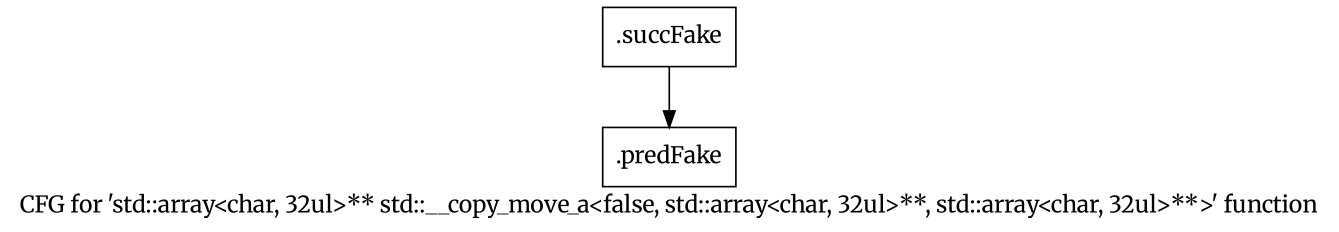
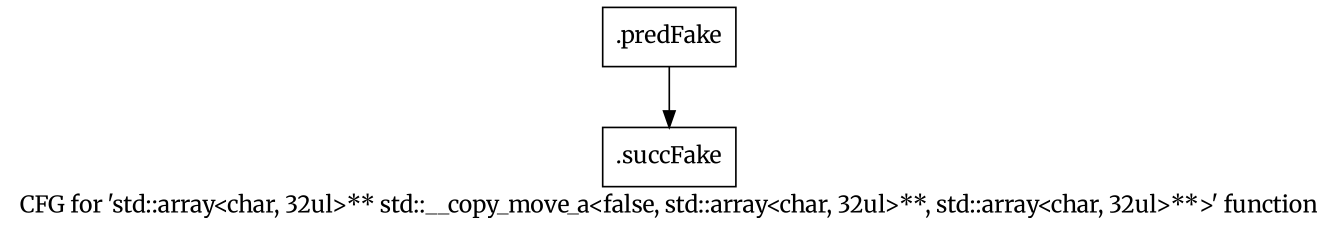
(669, 89) -> (669, 89)
